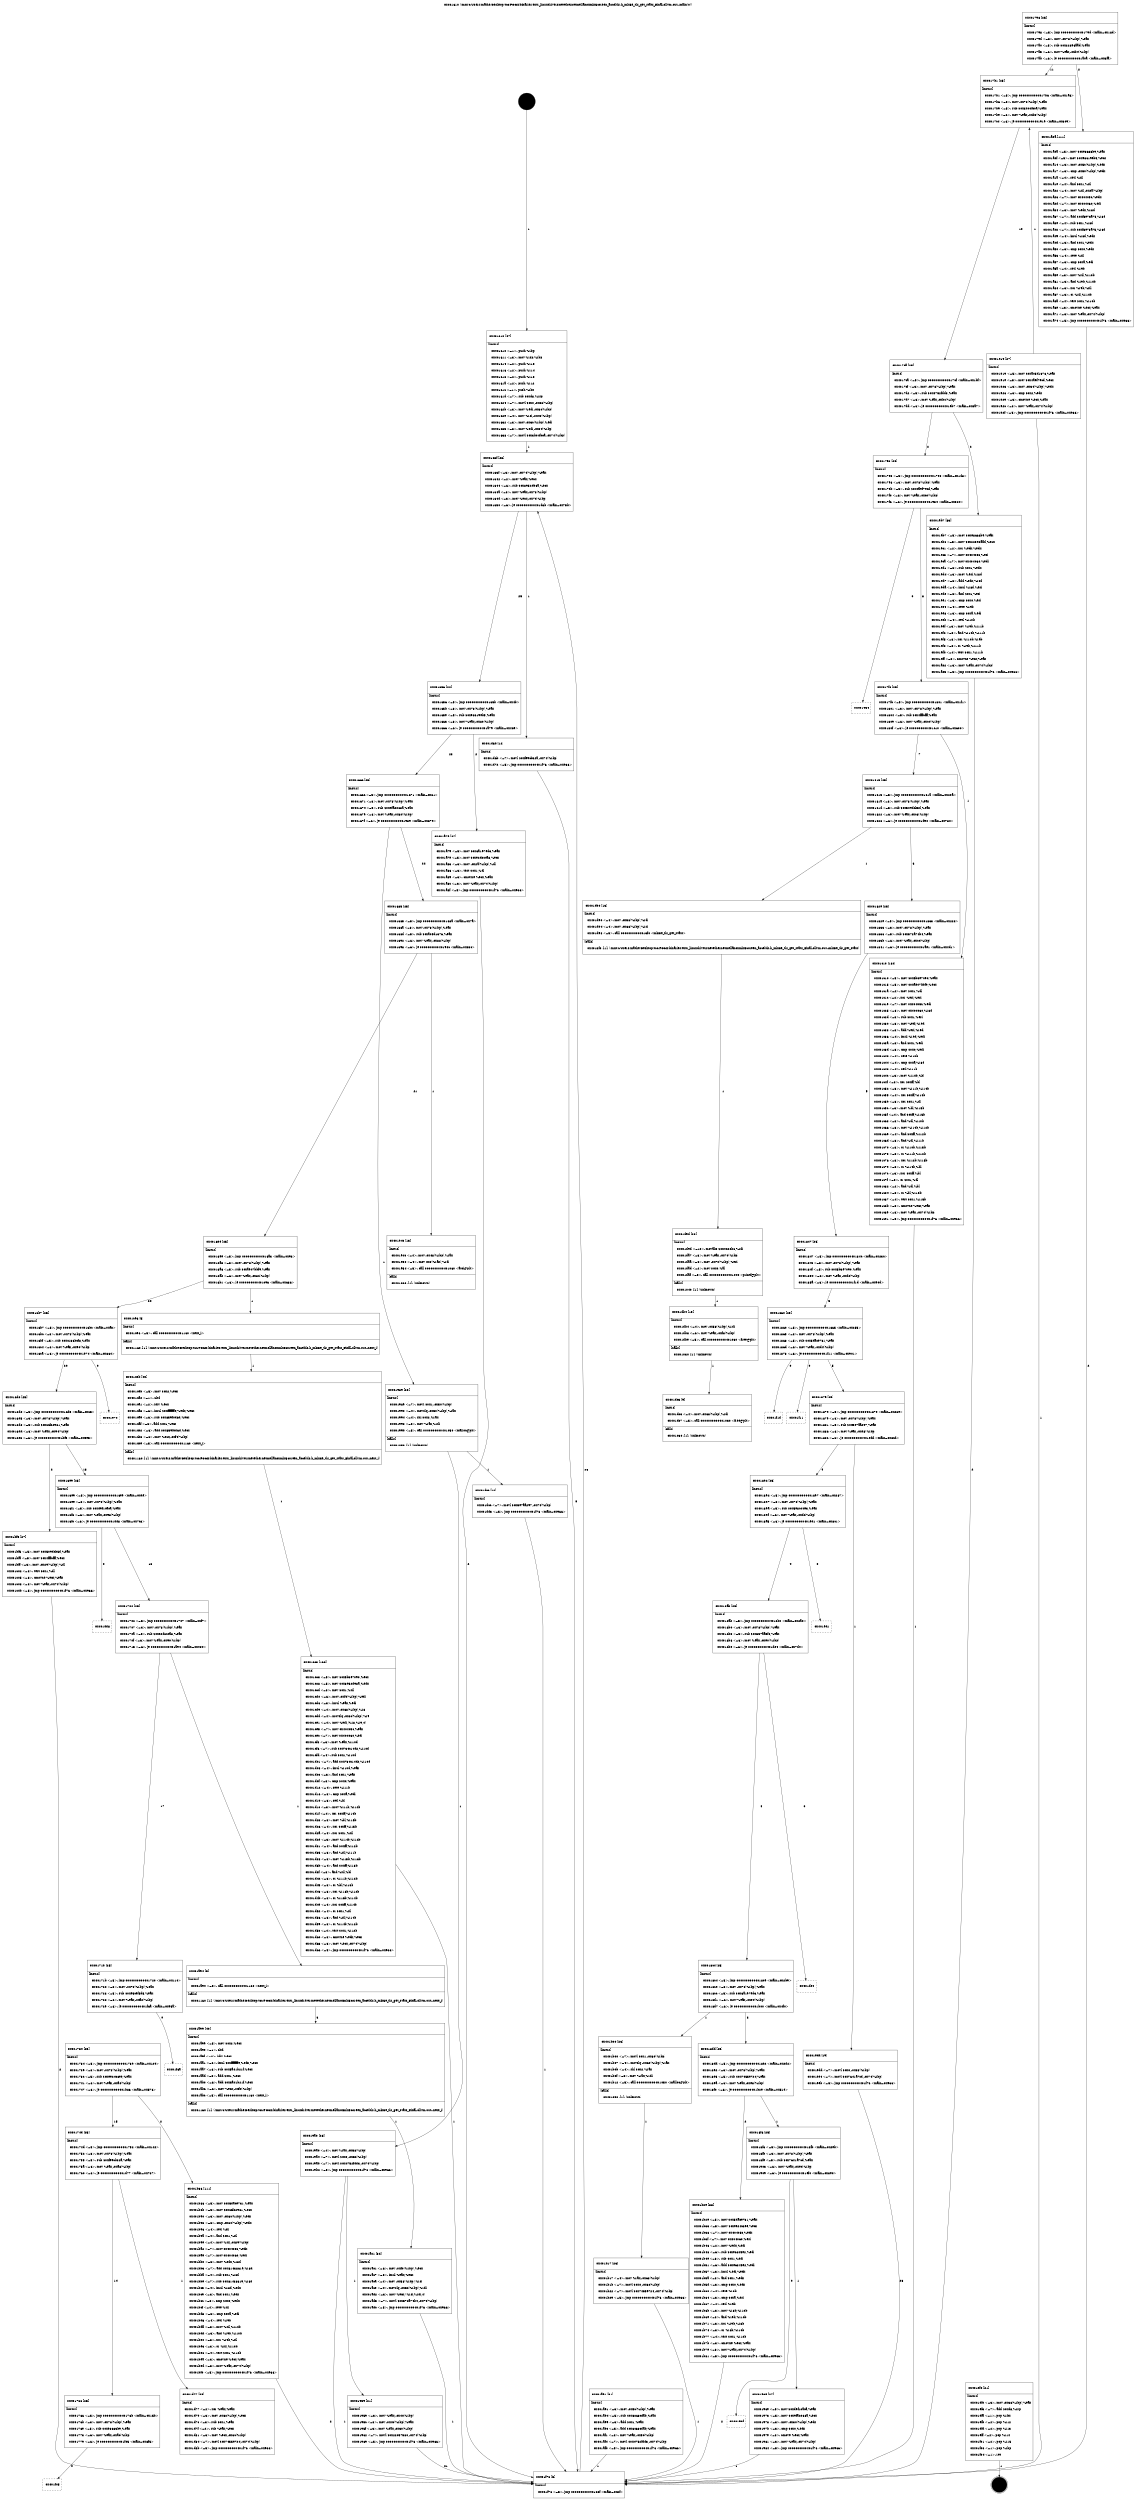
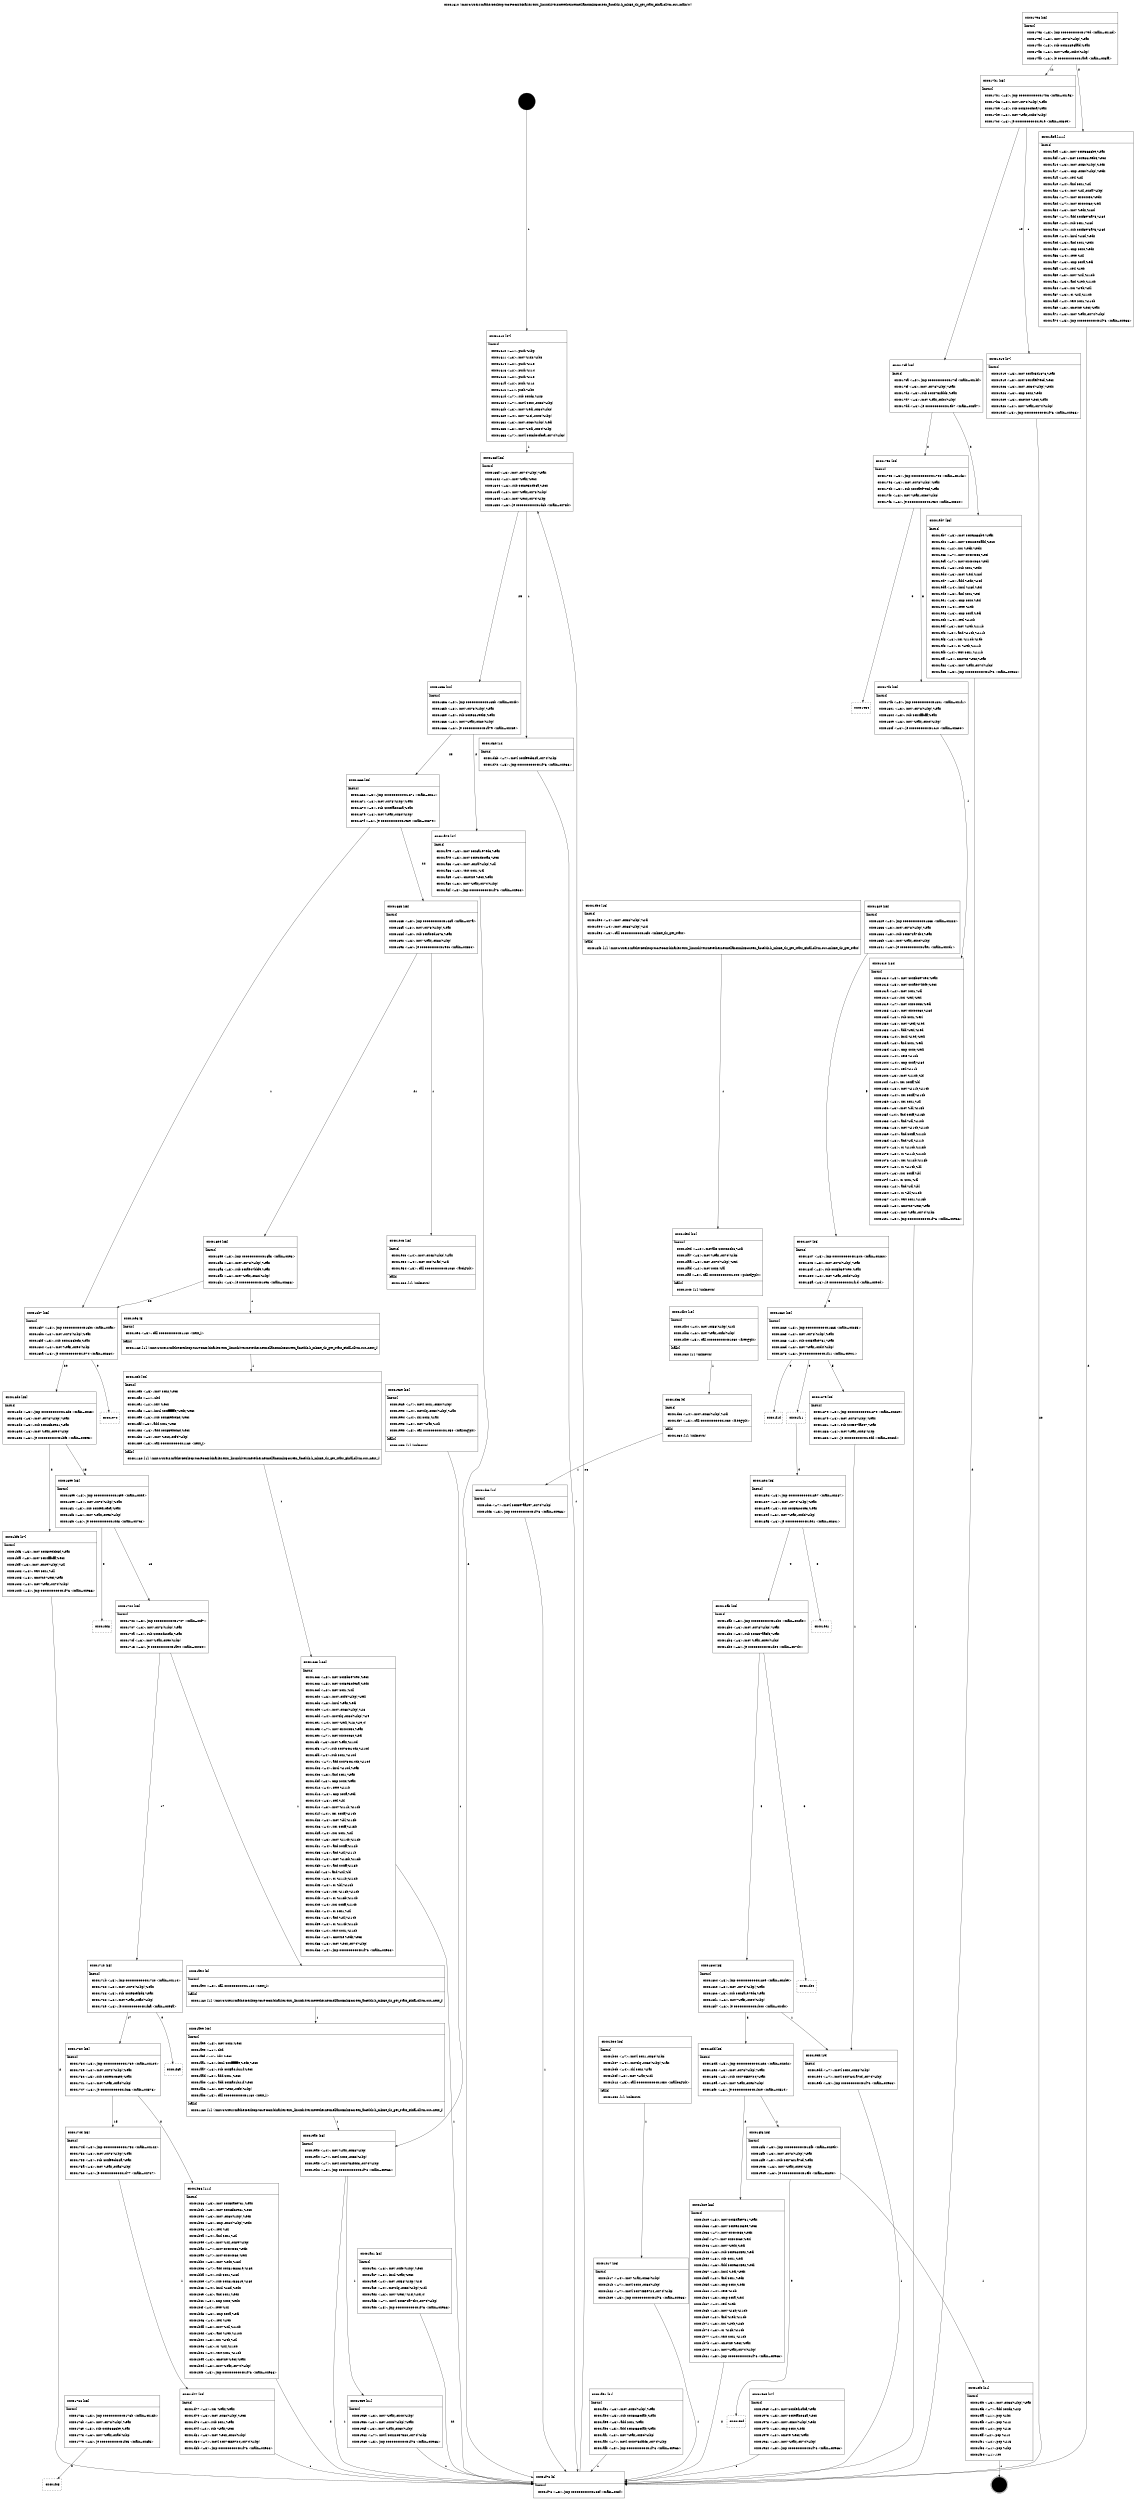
(1032, 242) -> (1024, 240)
(910, 801) -> none
(378, 1108) -> (210, 1056)
(715, 1300) -> none
(1040, 1418) -> (1040, 1418)
(828, 1459) -> (797, 1449)
(484, 1468) -> (604, 1456)
(576, 1502) -> (576, 1502)
(317, 2018) -> (317, 2018)
(696, 2023) -> (804, 2030)
none -> (124, 2027)
(412, 2179) -> (336, 2122)
(901, 2281) -> (901, 2281)
(795, 2283) -> (923, 2268)
(113, 2286) -> none
(452, 2422) -> (452, 2422)
(445, 2466) -> (445, 2466)
none -> (401, 2480)
